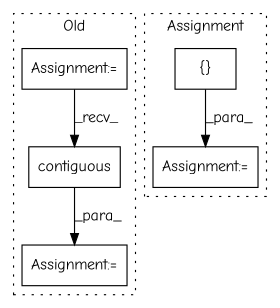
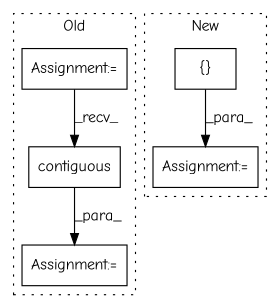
(206, 27) -> (206, 27)
